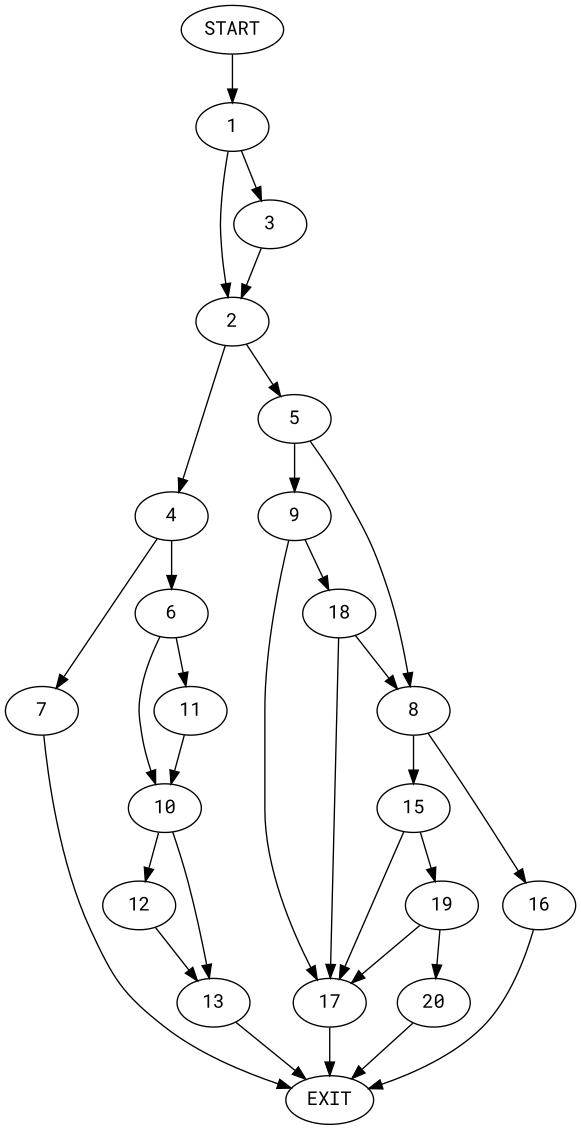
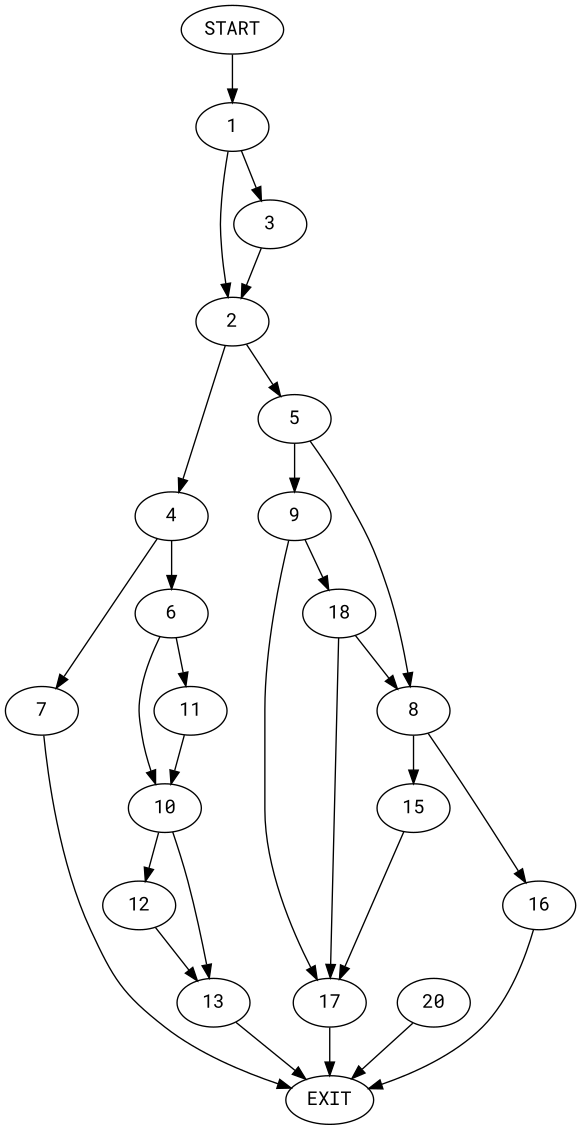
(442, 905) -> none
